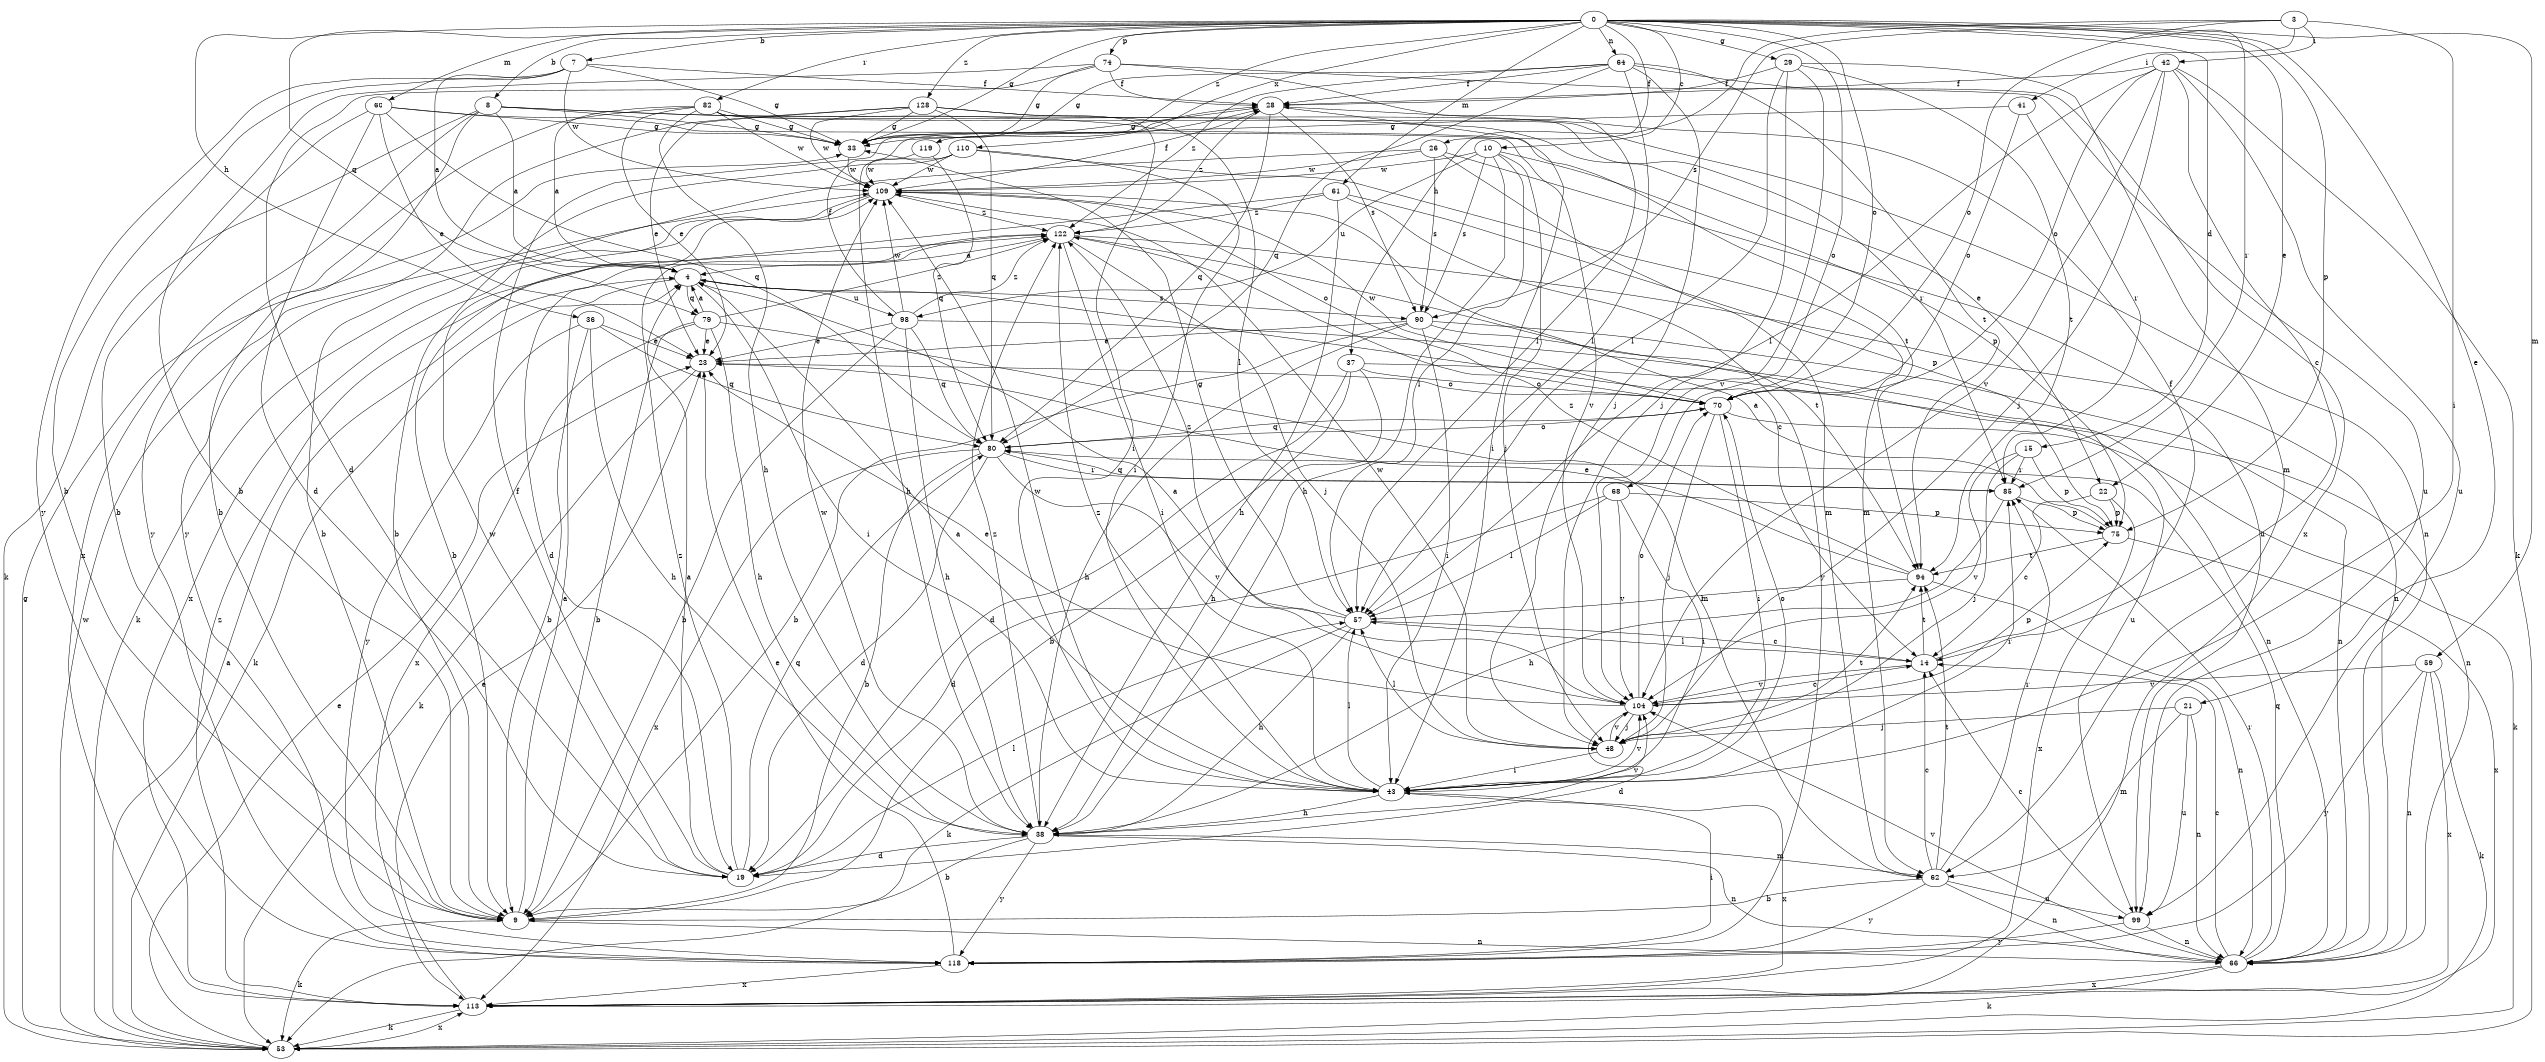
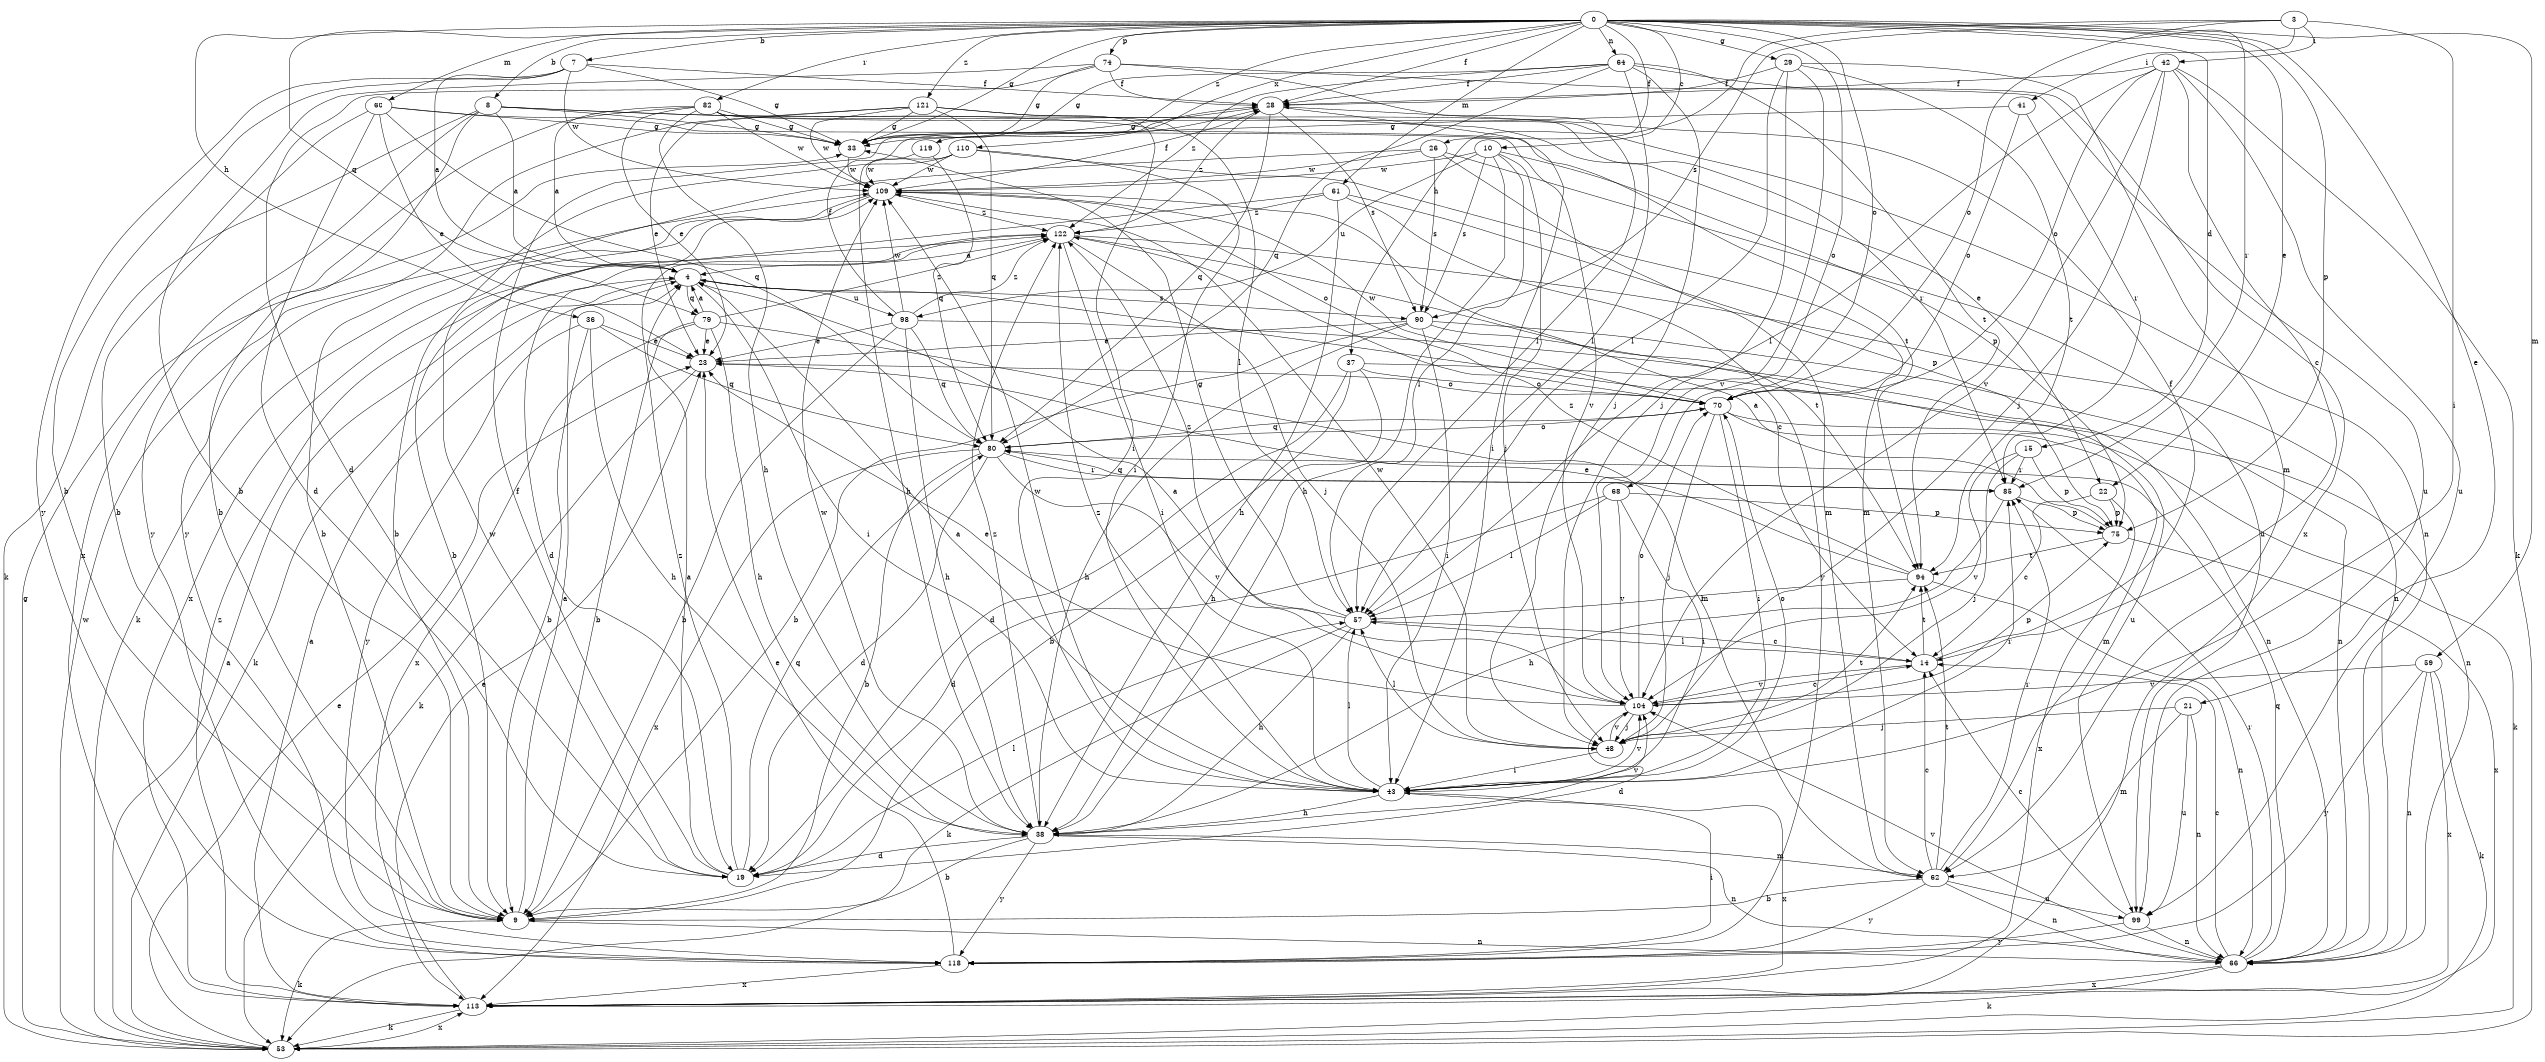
none -> (1435, 62)
(923, 106) -> (923, 106)
none -> (2146, 493)
none -> (309, 639)
